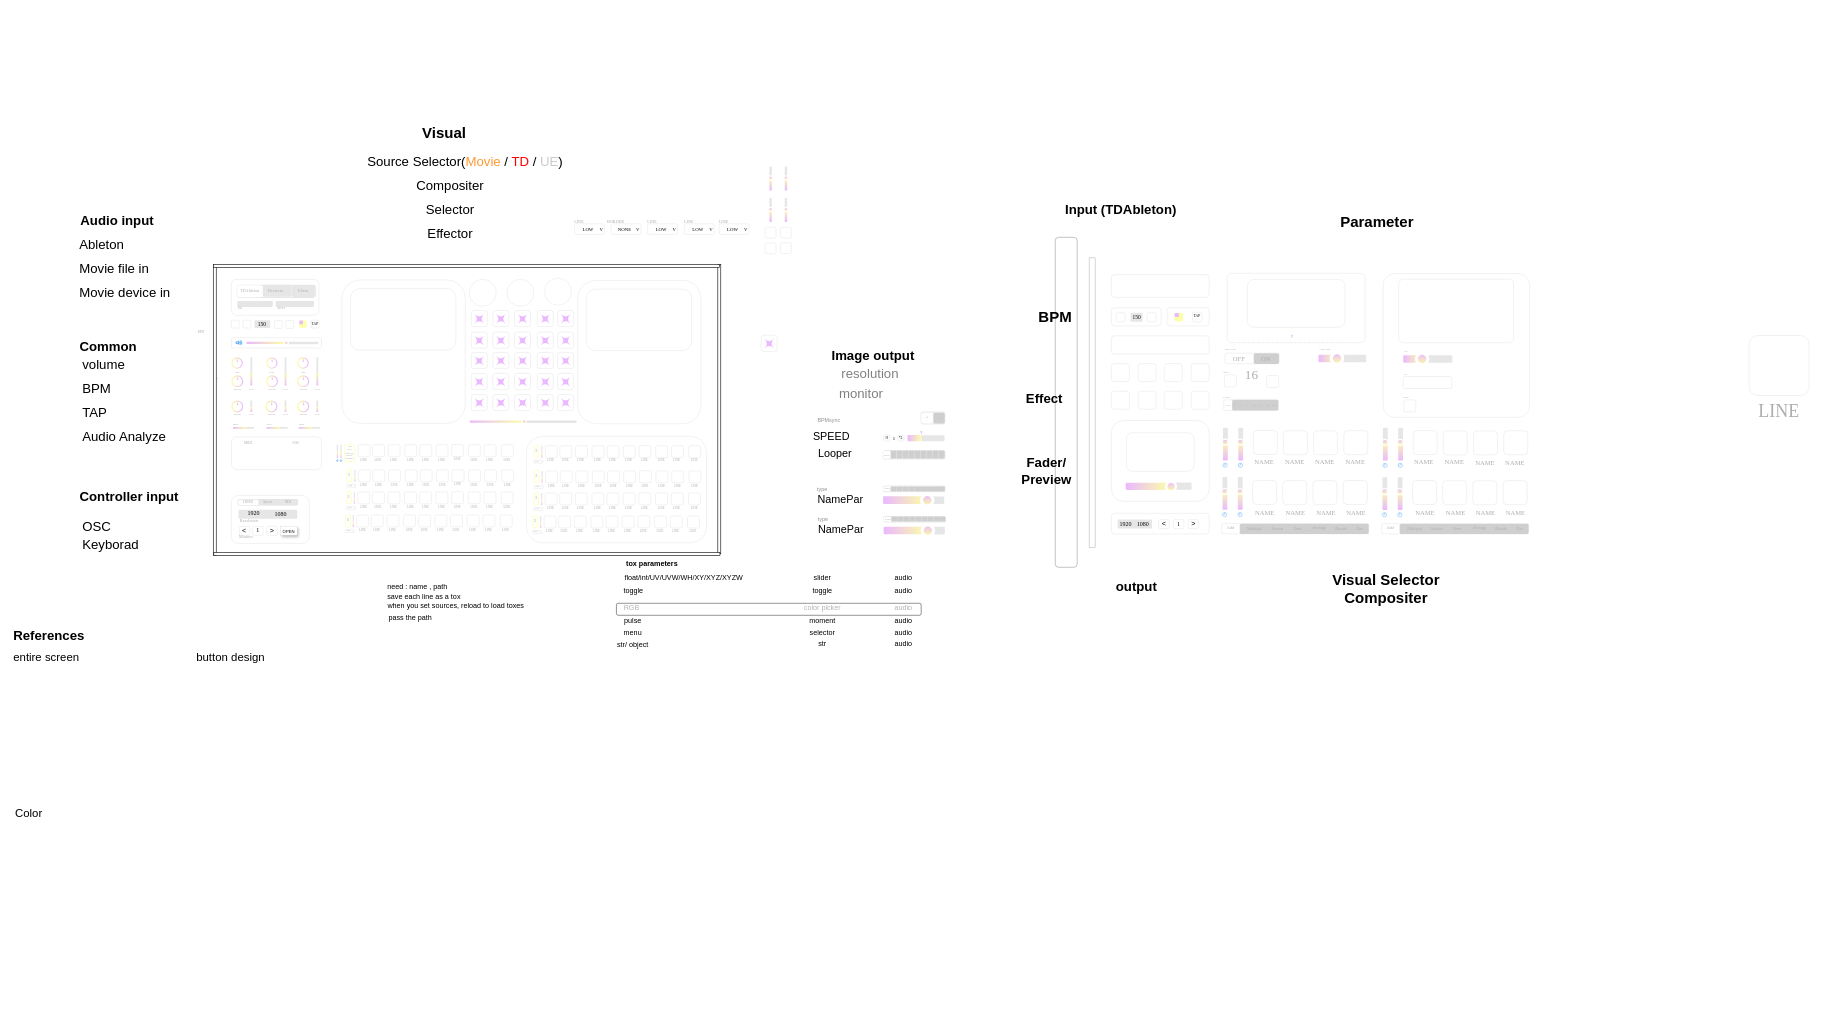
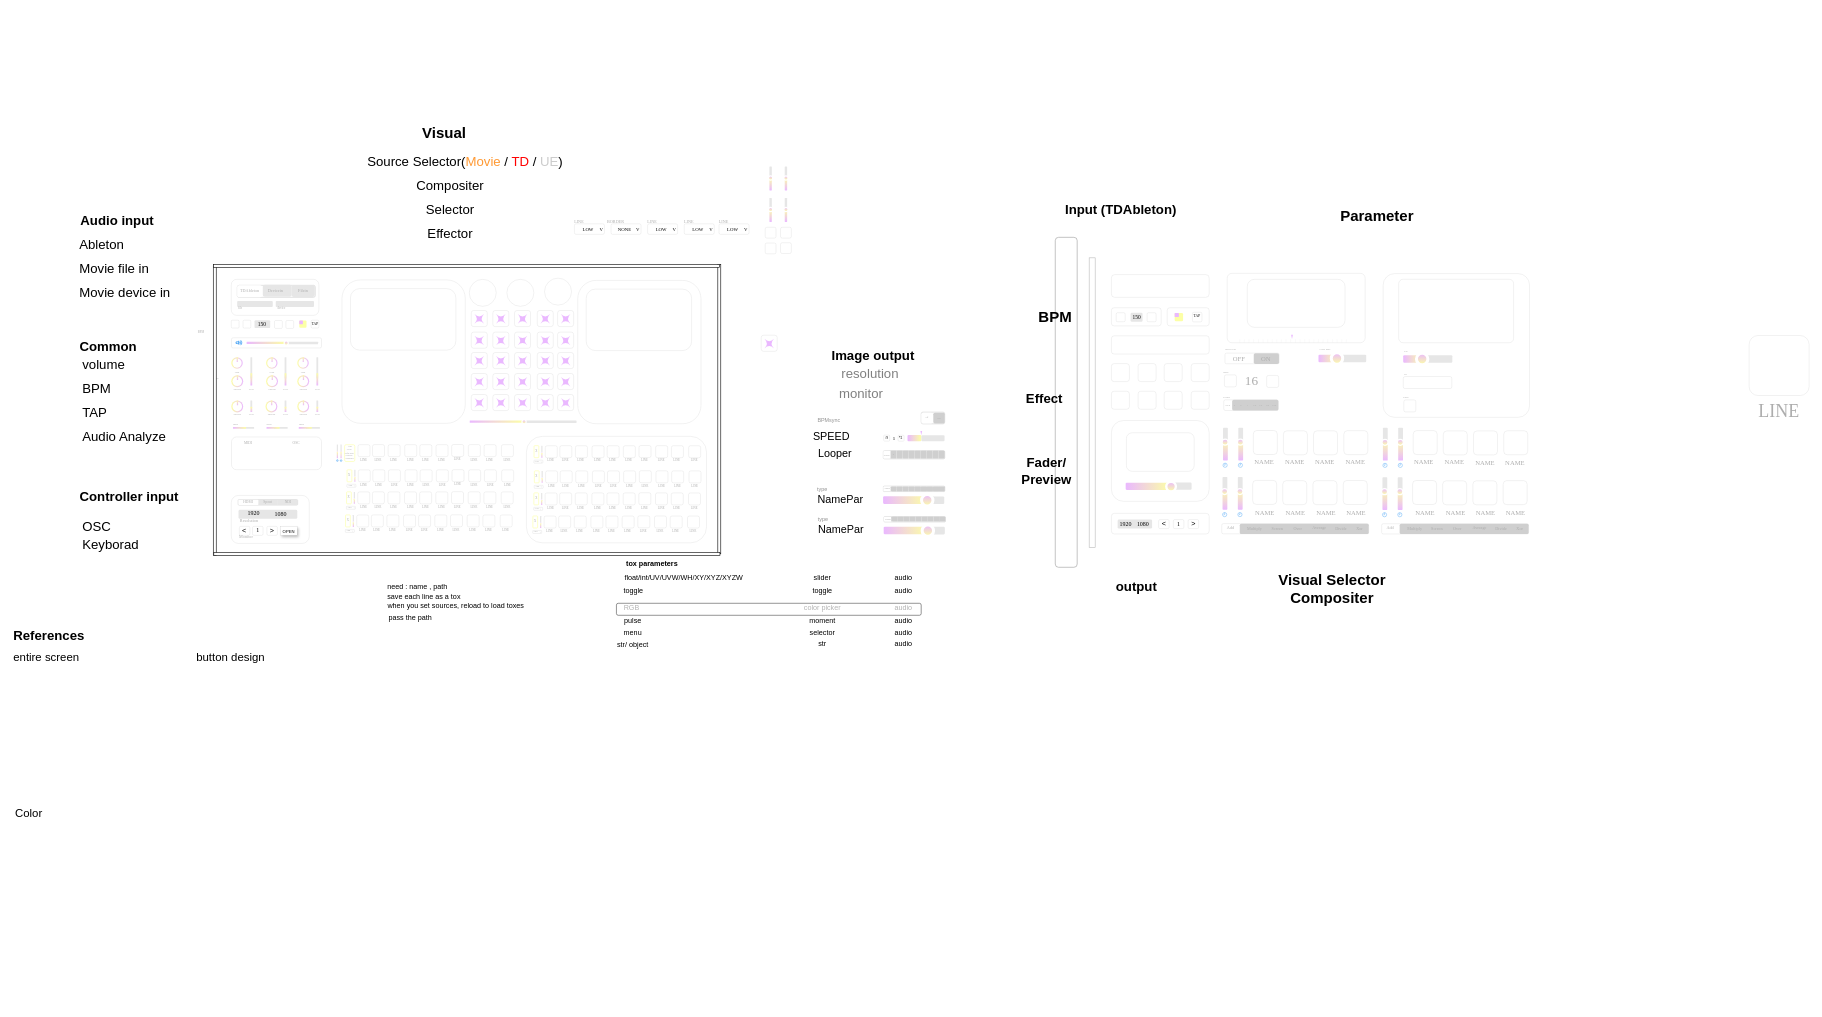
(1377, 221) -> (1377, 215)
(1252, 375) -> (1252, 381)
(1386, 588) -> (1332, 588)
